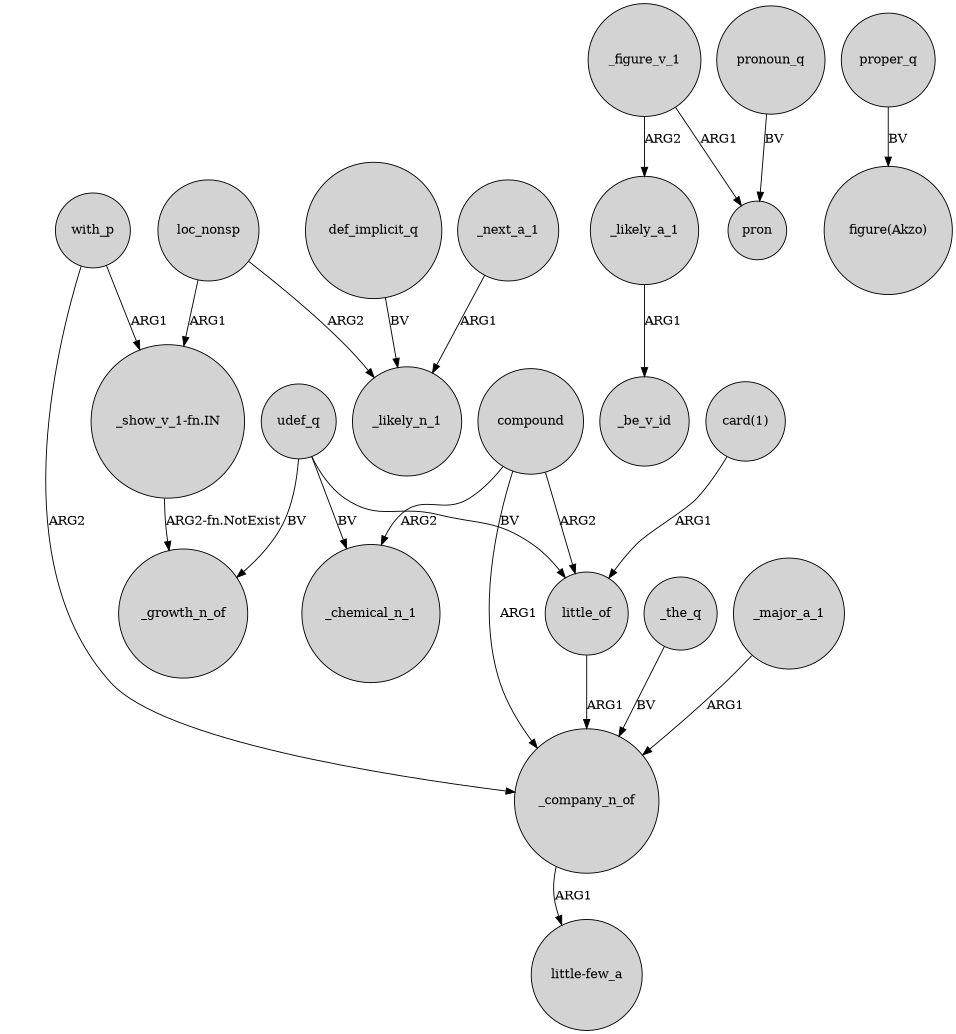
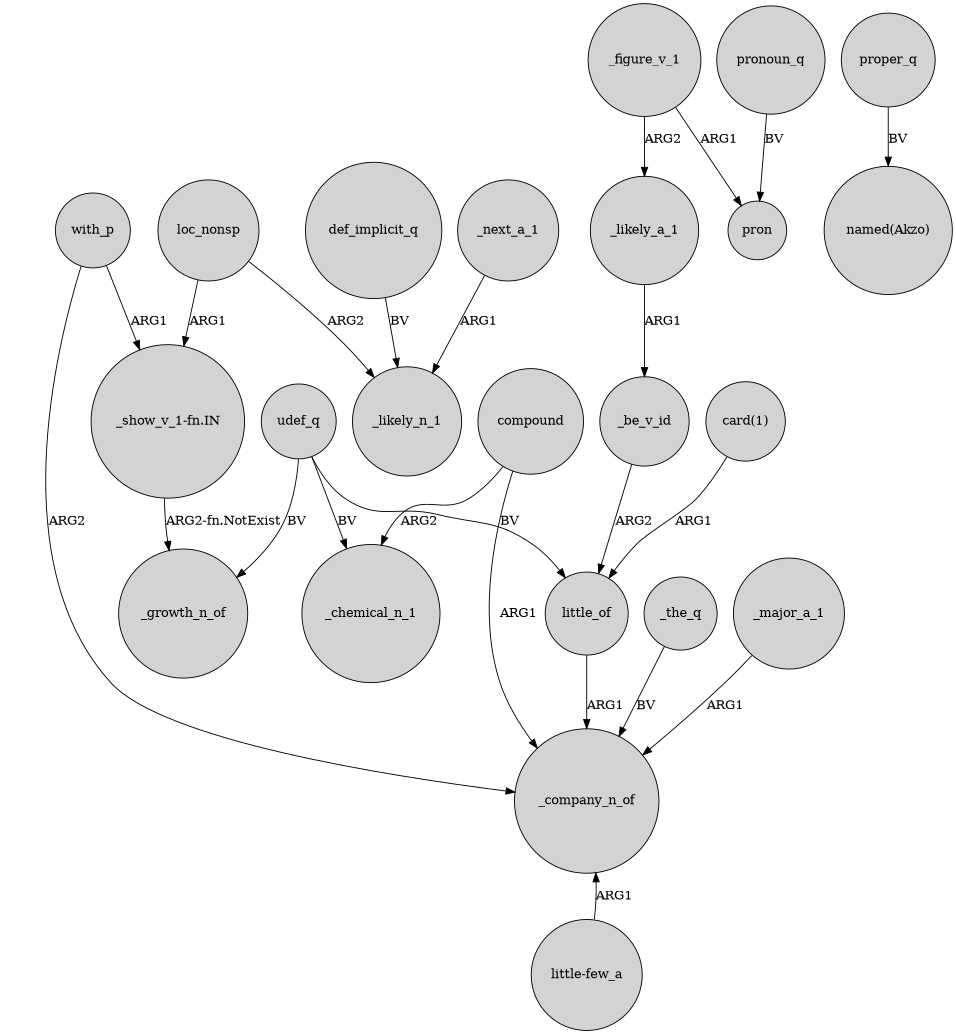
(888, 230) -> (888, 230)
(559, 518) -> (617, 514)
(554, 892) -> (596, 901)
